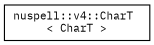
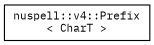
(77, 23) -> (77, 23)
